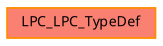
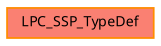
(81, 23) -> (80, 23)
